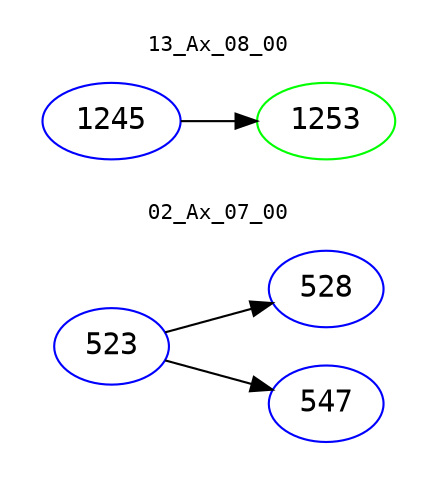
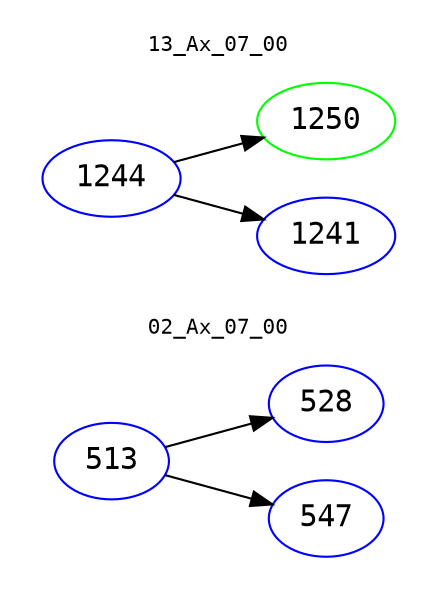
(219, 46) -> (219, 46)
(112, 121) -> (112, 178)
(326, 121) -> (326, 121)
none -> (326, 236)
(112, 346) -> (112, 461)
